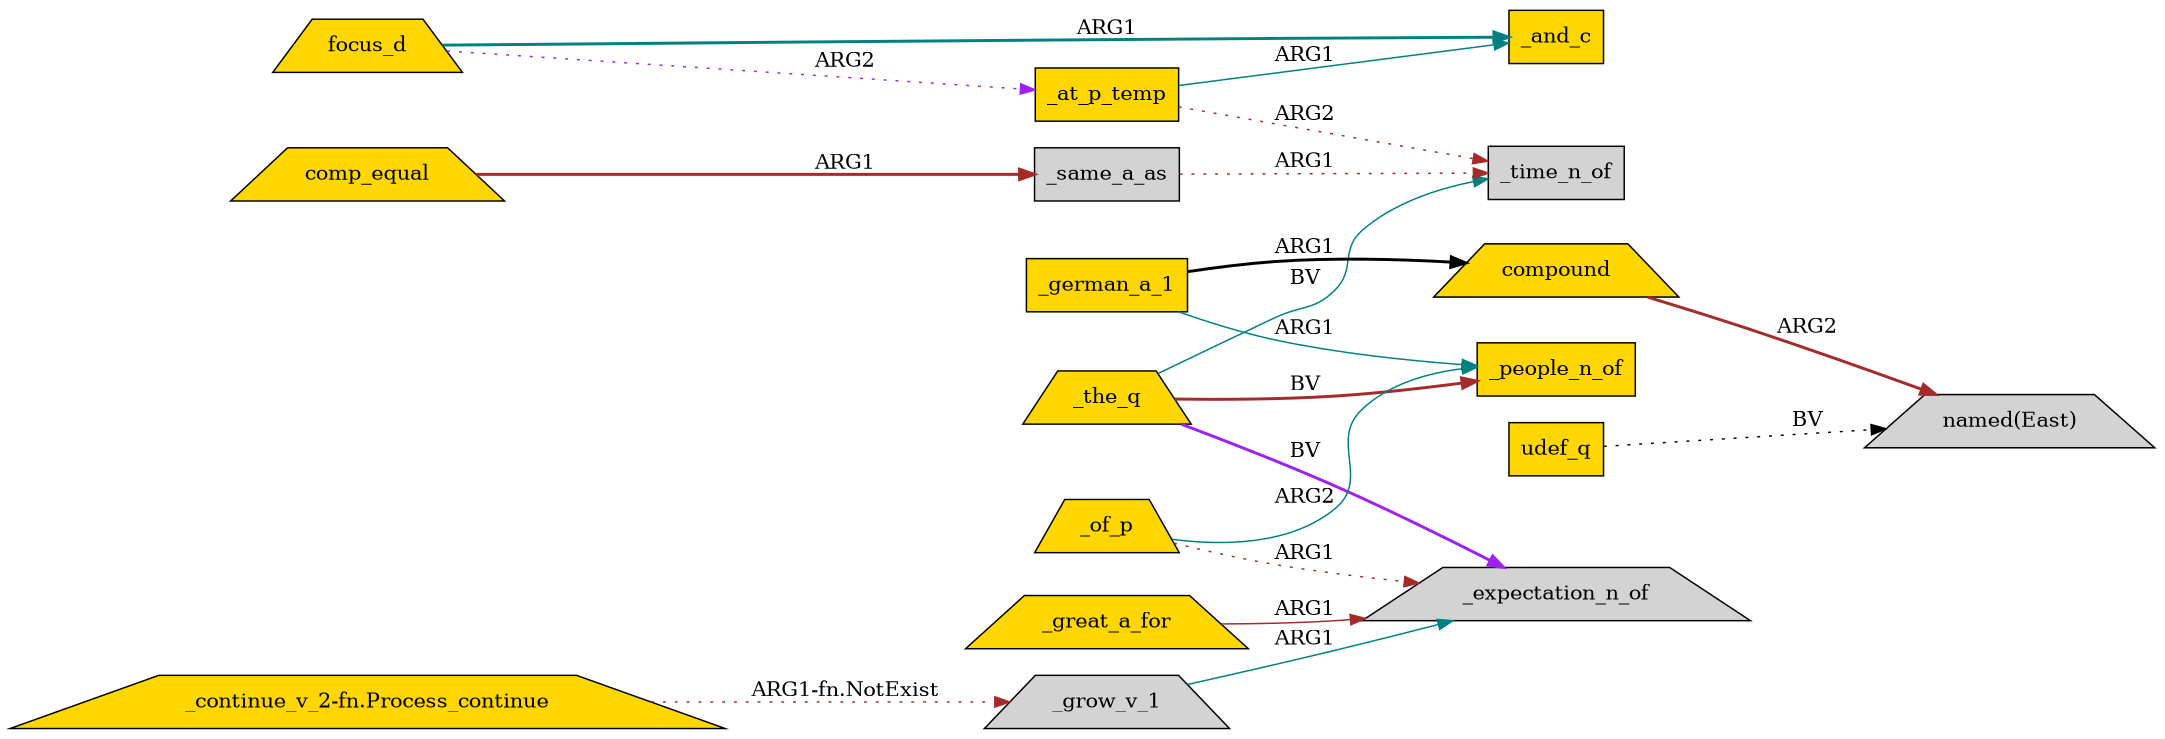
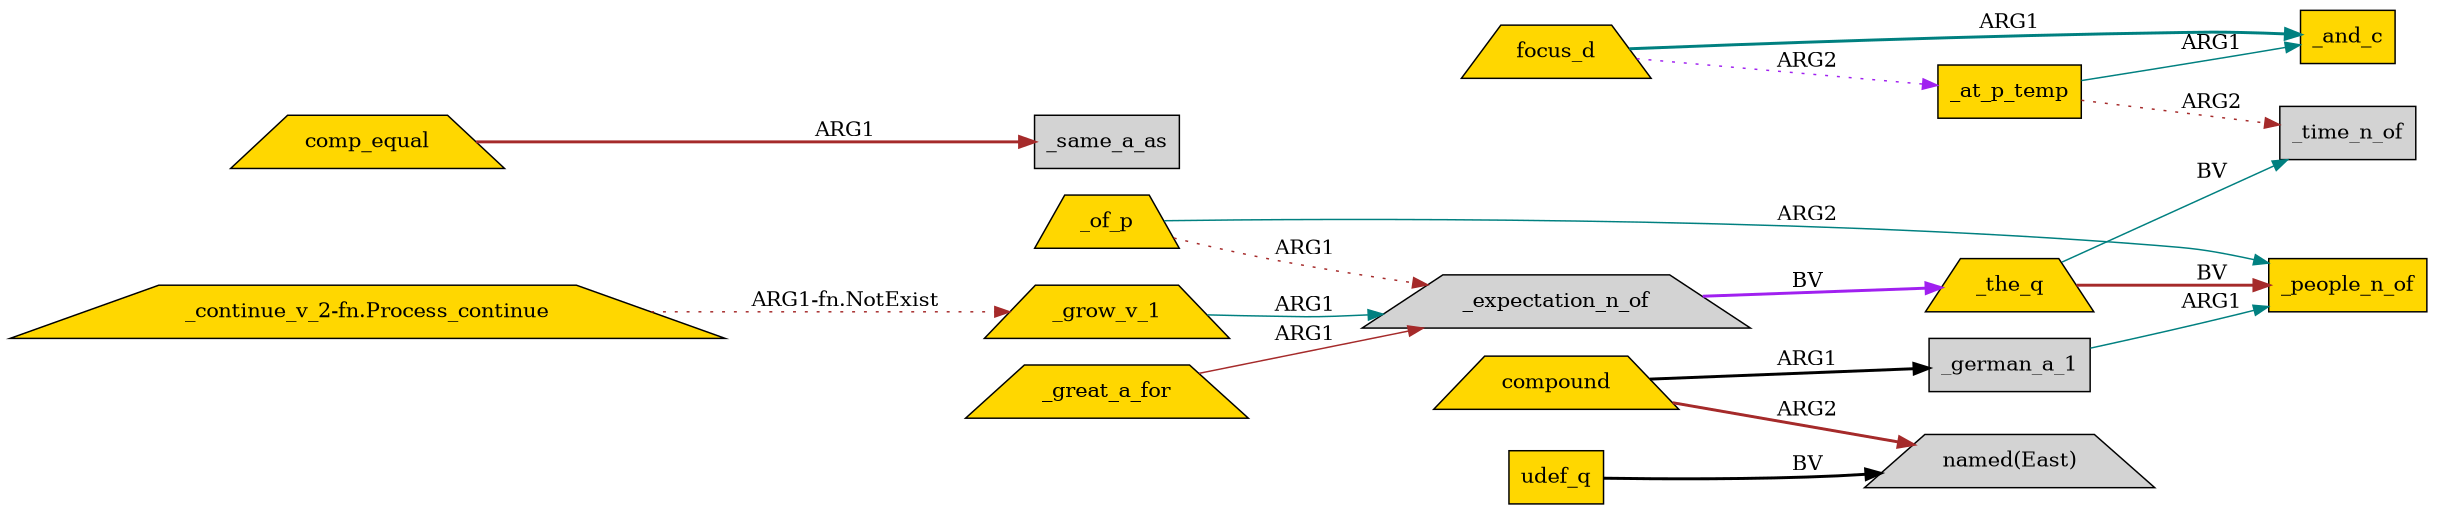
(1326, 174) -> none
(1319, 260) -> (1782, 374)
(1107, 285) -> (2010, 365)
(1737, 438) -> (1735, 479)
(1338, 487) -> (1814, 292)
(1107, 702) -> (1107, 312)
